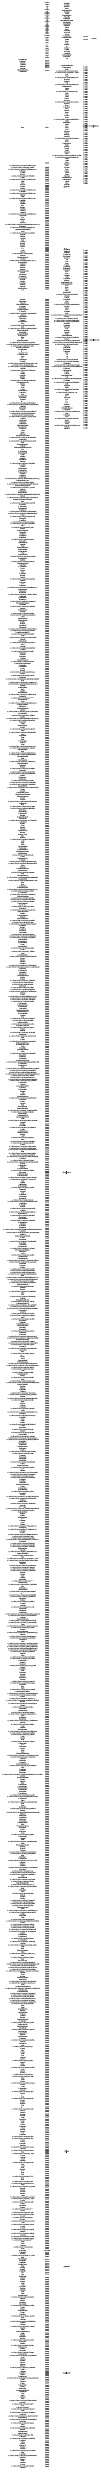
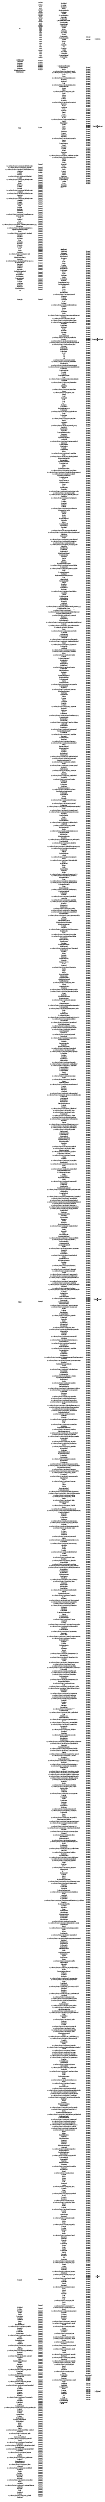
(47, 36) -> (40, 36)
(67, 427) -> none
(62, 1462) -> (40, 1302)
(57, 2118) -> (42, 2280)
